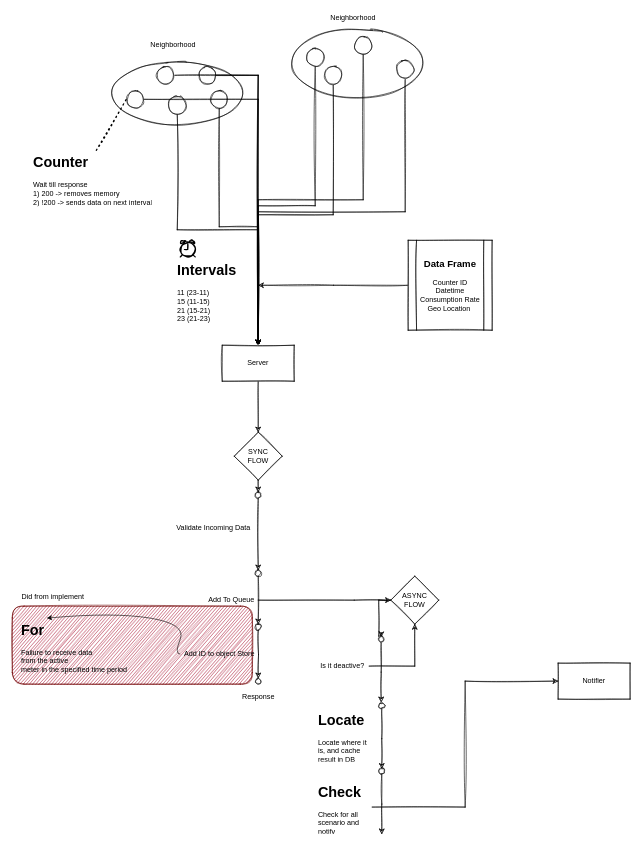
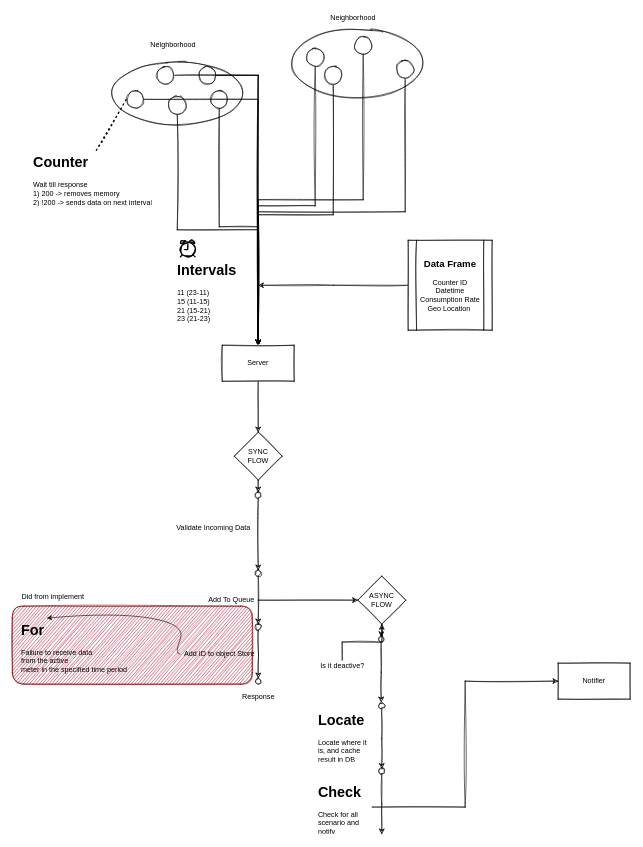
(415, 600) -> (382, 600)
